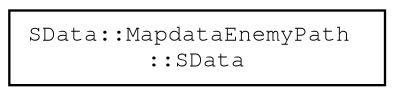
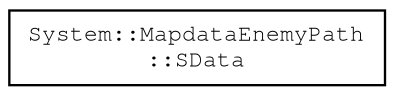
(197, 48) -> (197, 48)
